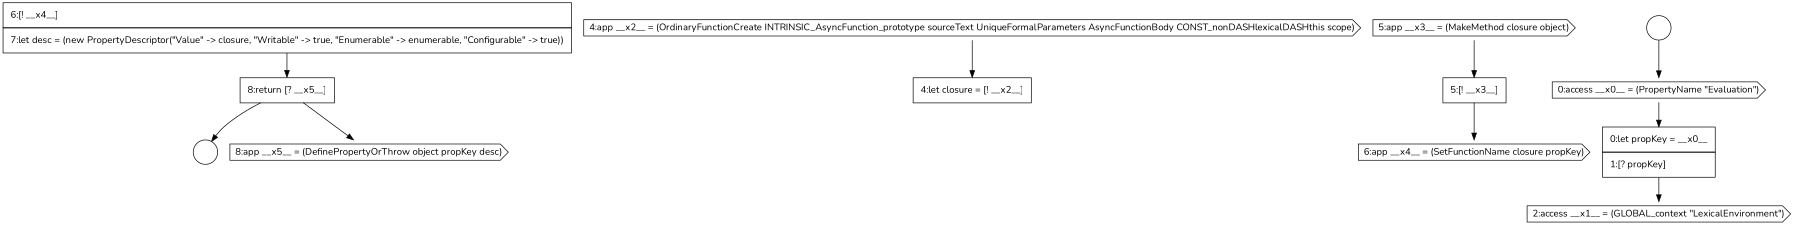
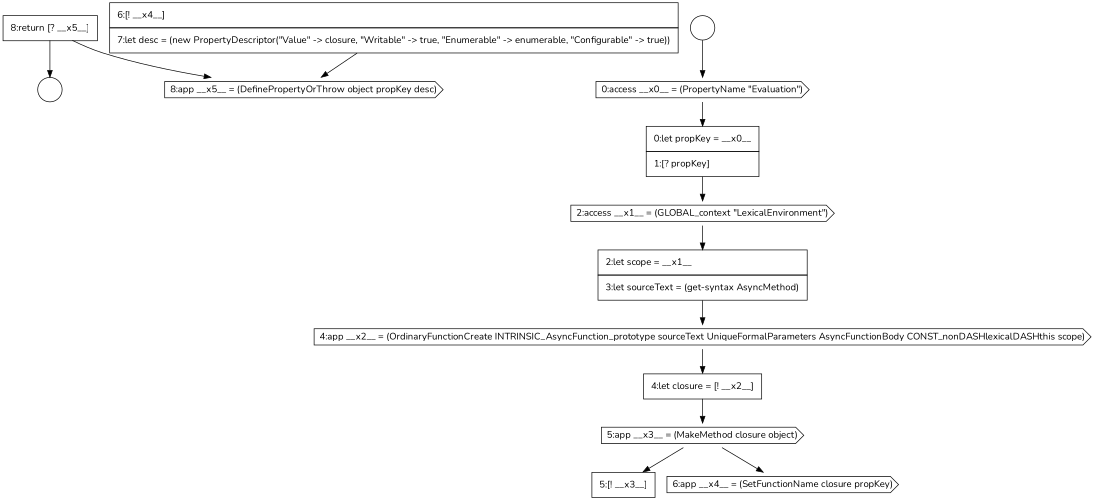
(287, 62) -> (342, 63)
(1474, 118) -> (740, 458)
none -> (703, 275)
none -> (703, 407)
